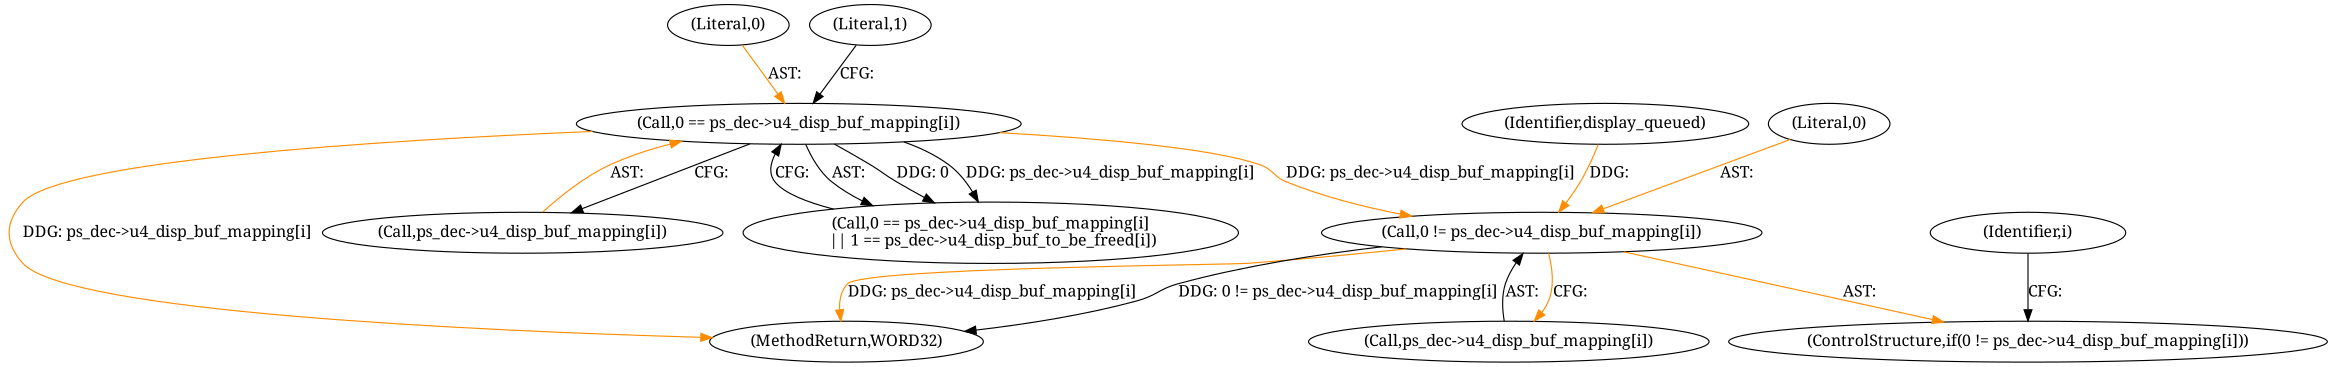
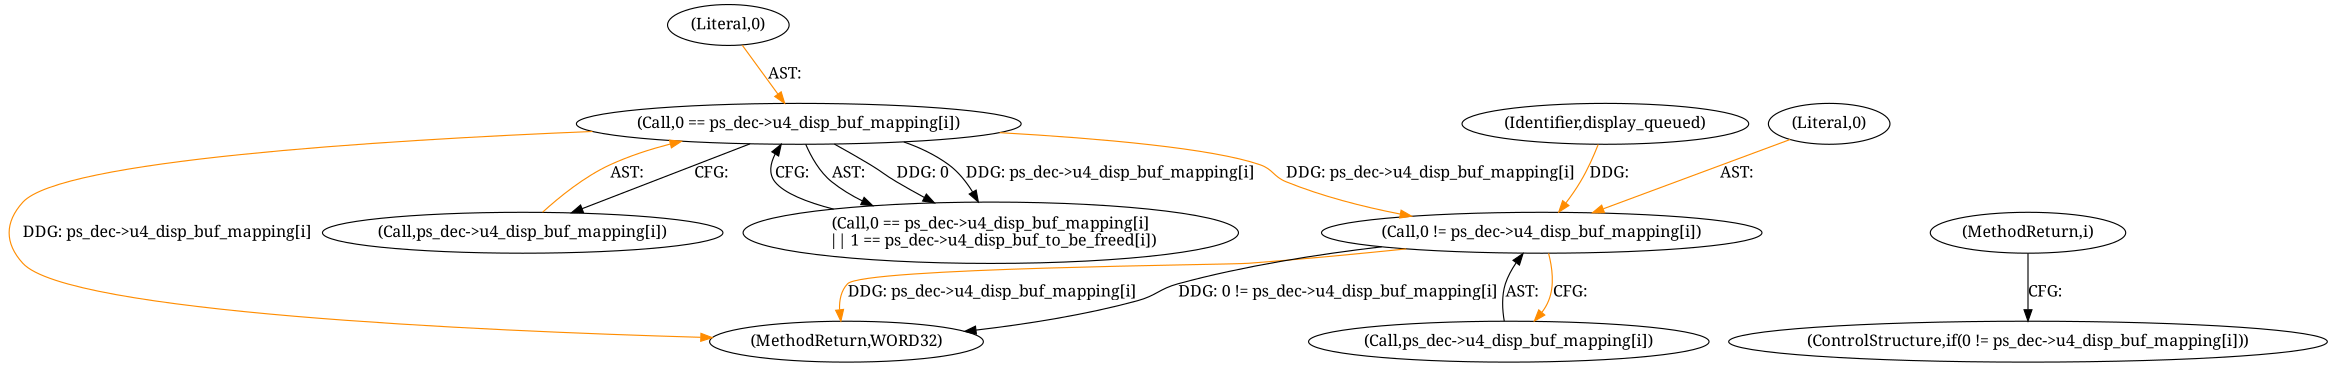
(870, 25) -> none
(2028, 233) -> (2028, 233)
(1778, 286) -> none
